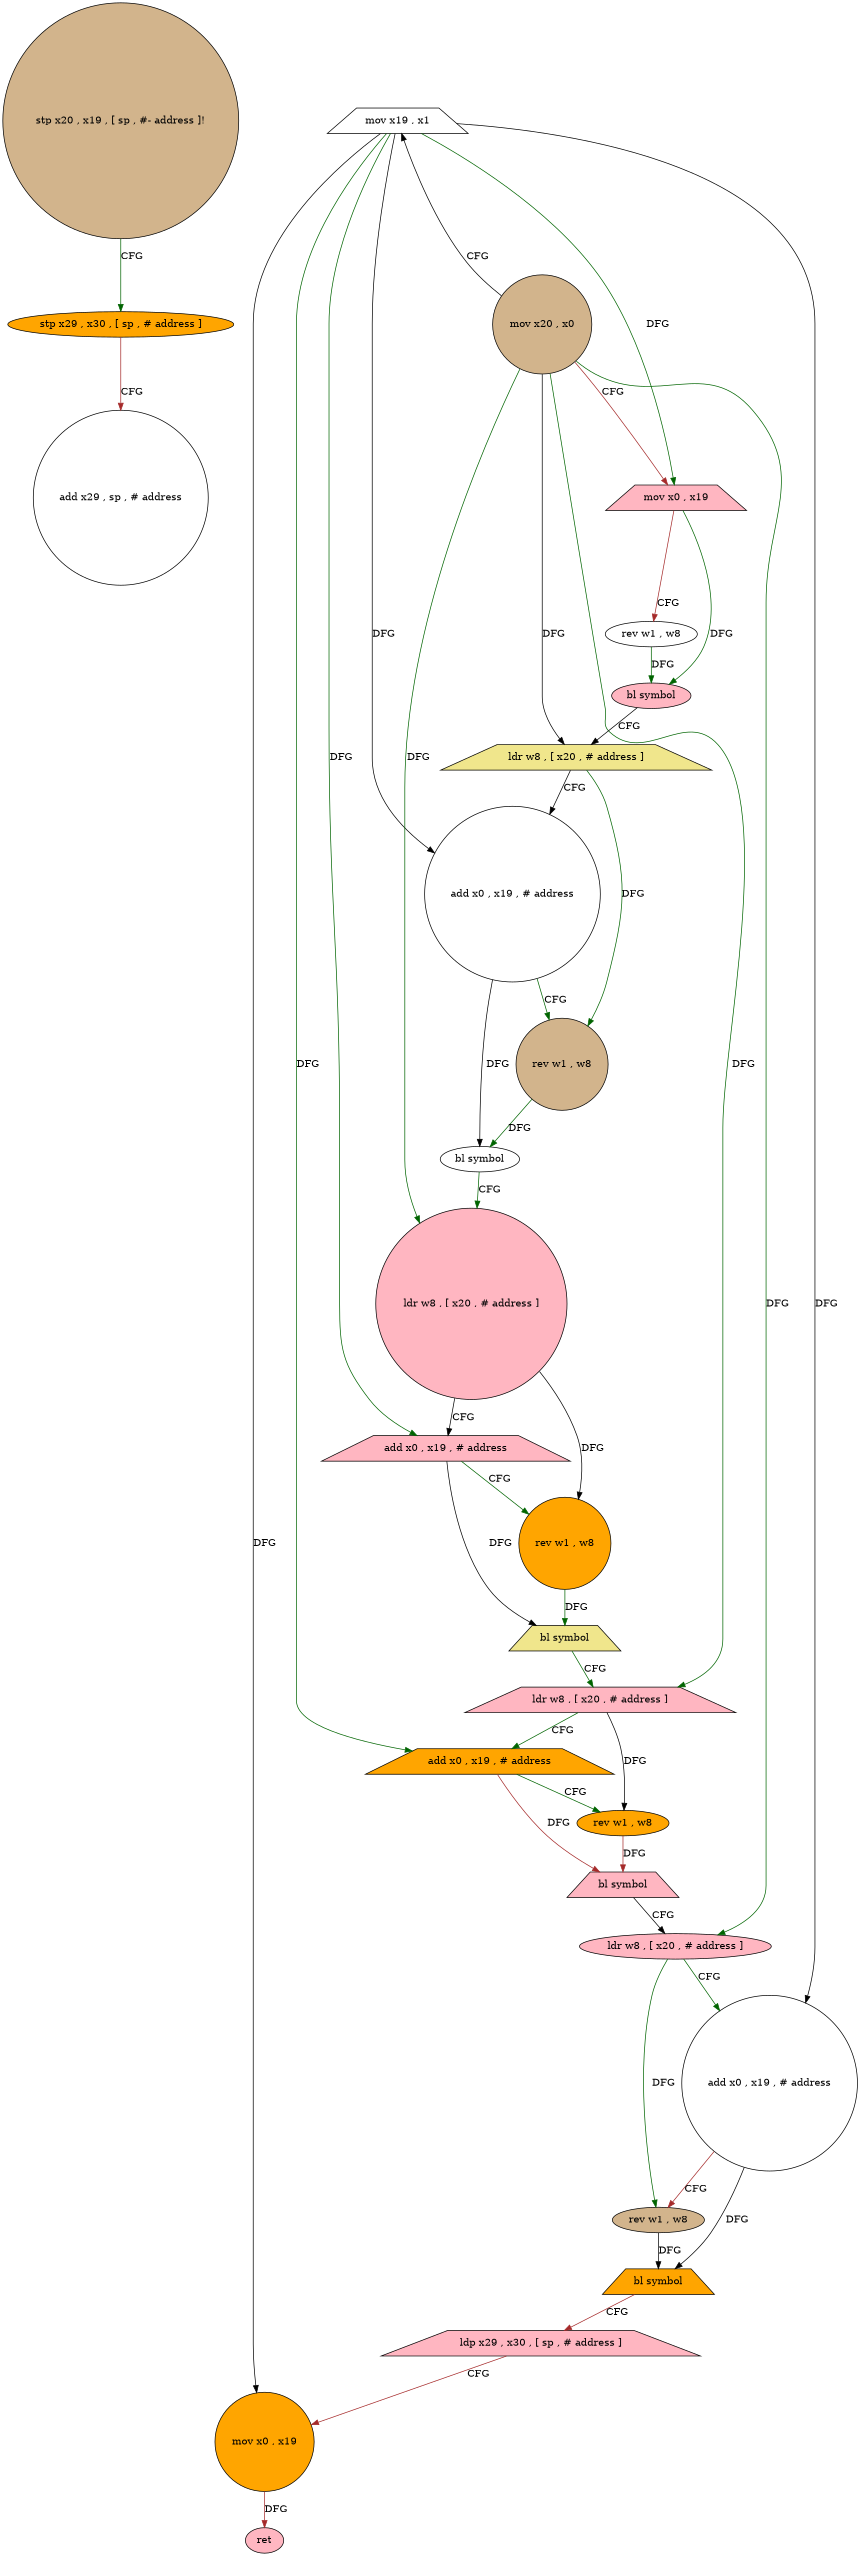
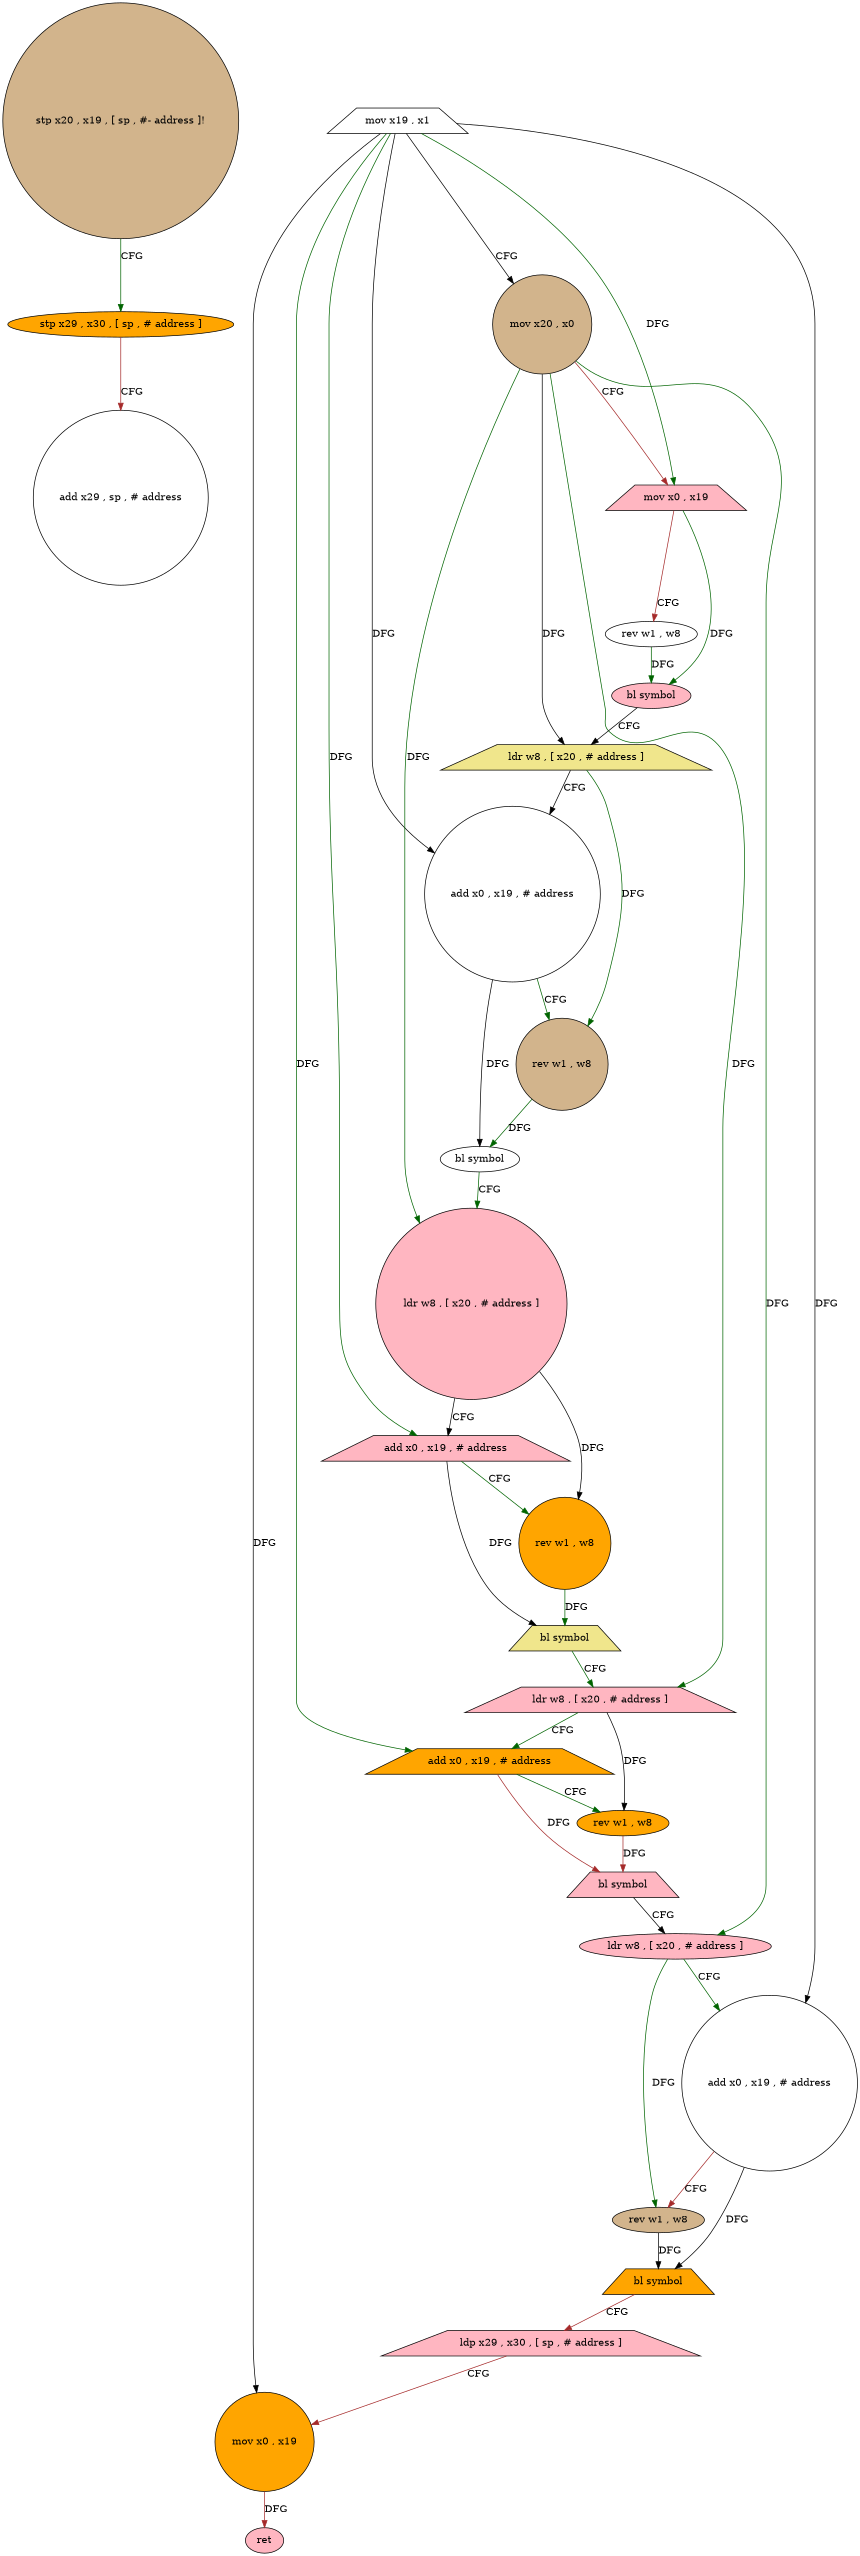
(442, 225) -> (458, 206)
